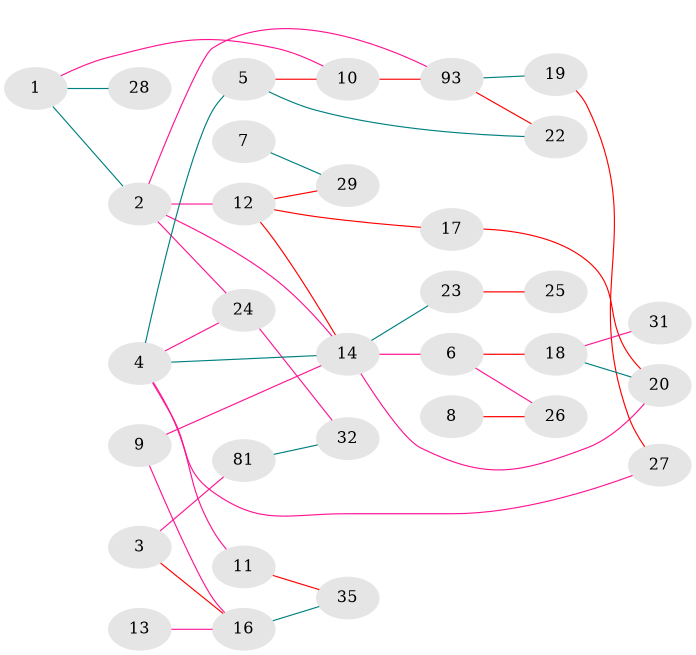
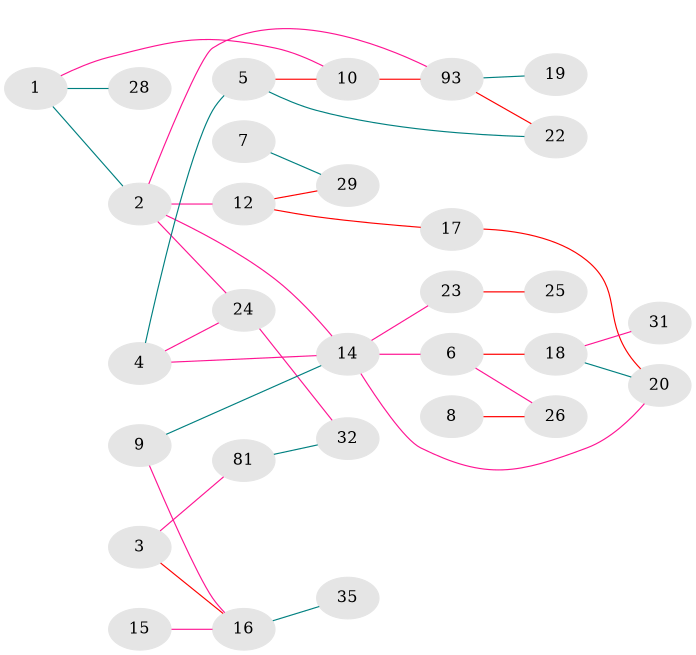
(300, 277) -> none
(400, 323) -> (400, 323)
(244, 359) -> (244, 359)
(244, 400) -> (244, 400)
(660, 465) -> none
(244, 567) -> none
(140, 629) -> (140, 629)
